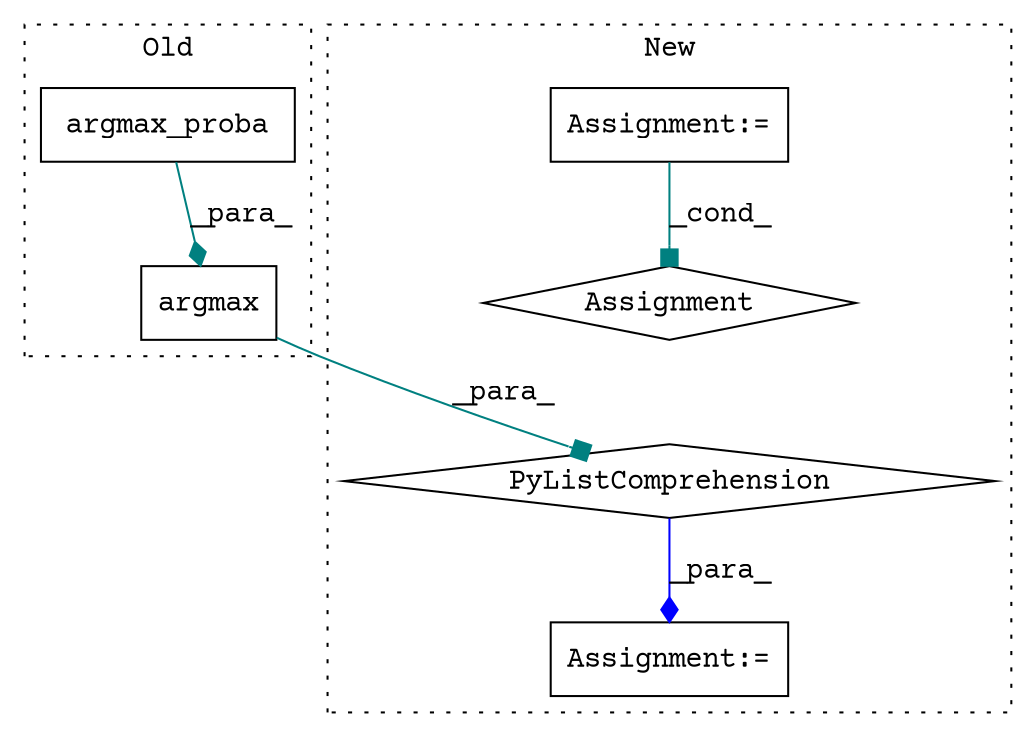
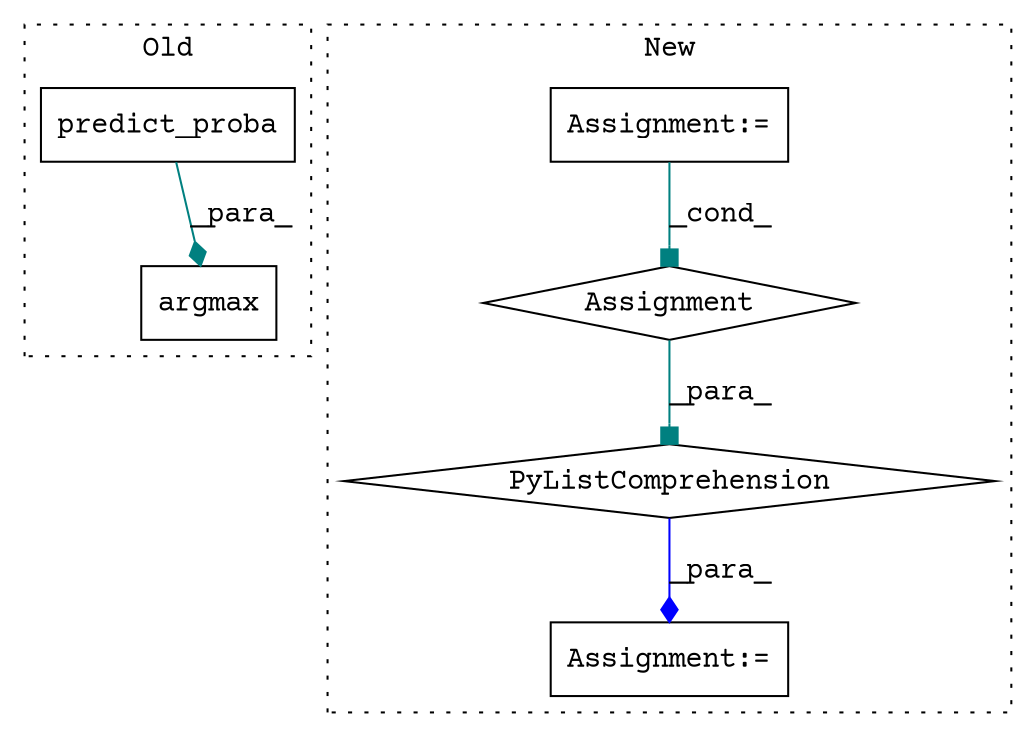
(168, 125) -> (168, 125)
(421, 395) -> (669, 382)
